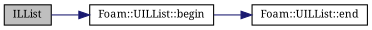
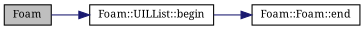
(28, 15) -> (28, 15)
(310, 15) -> (306, 15)
